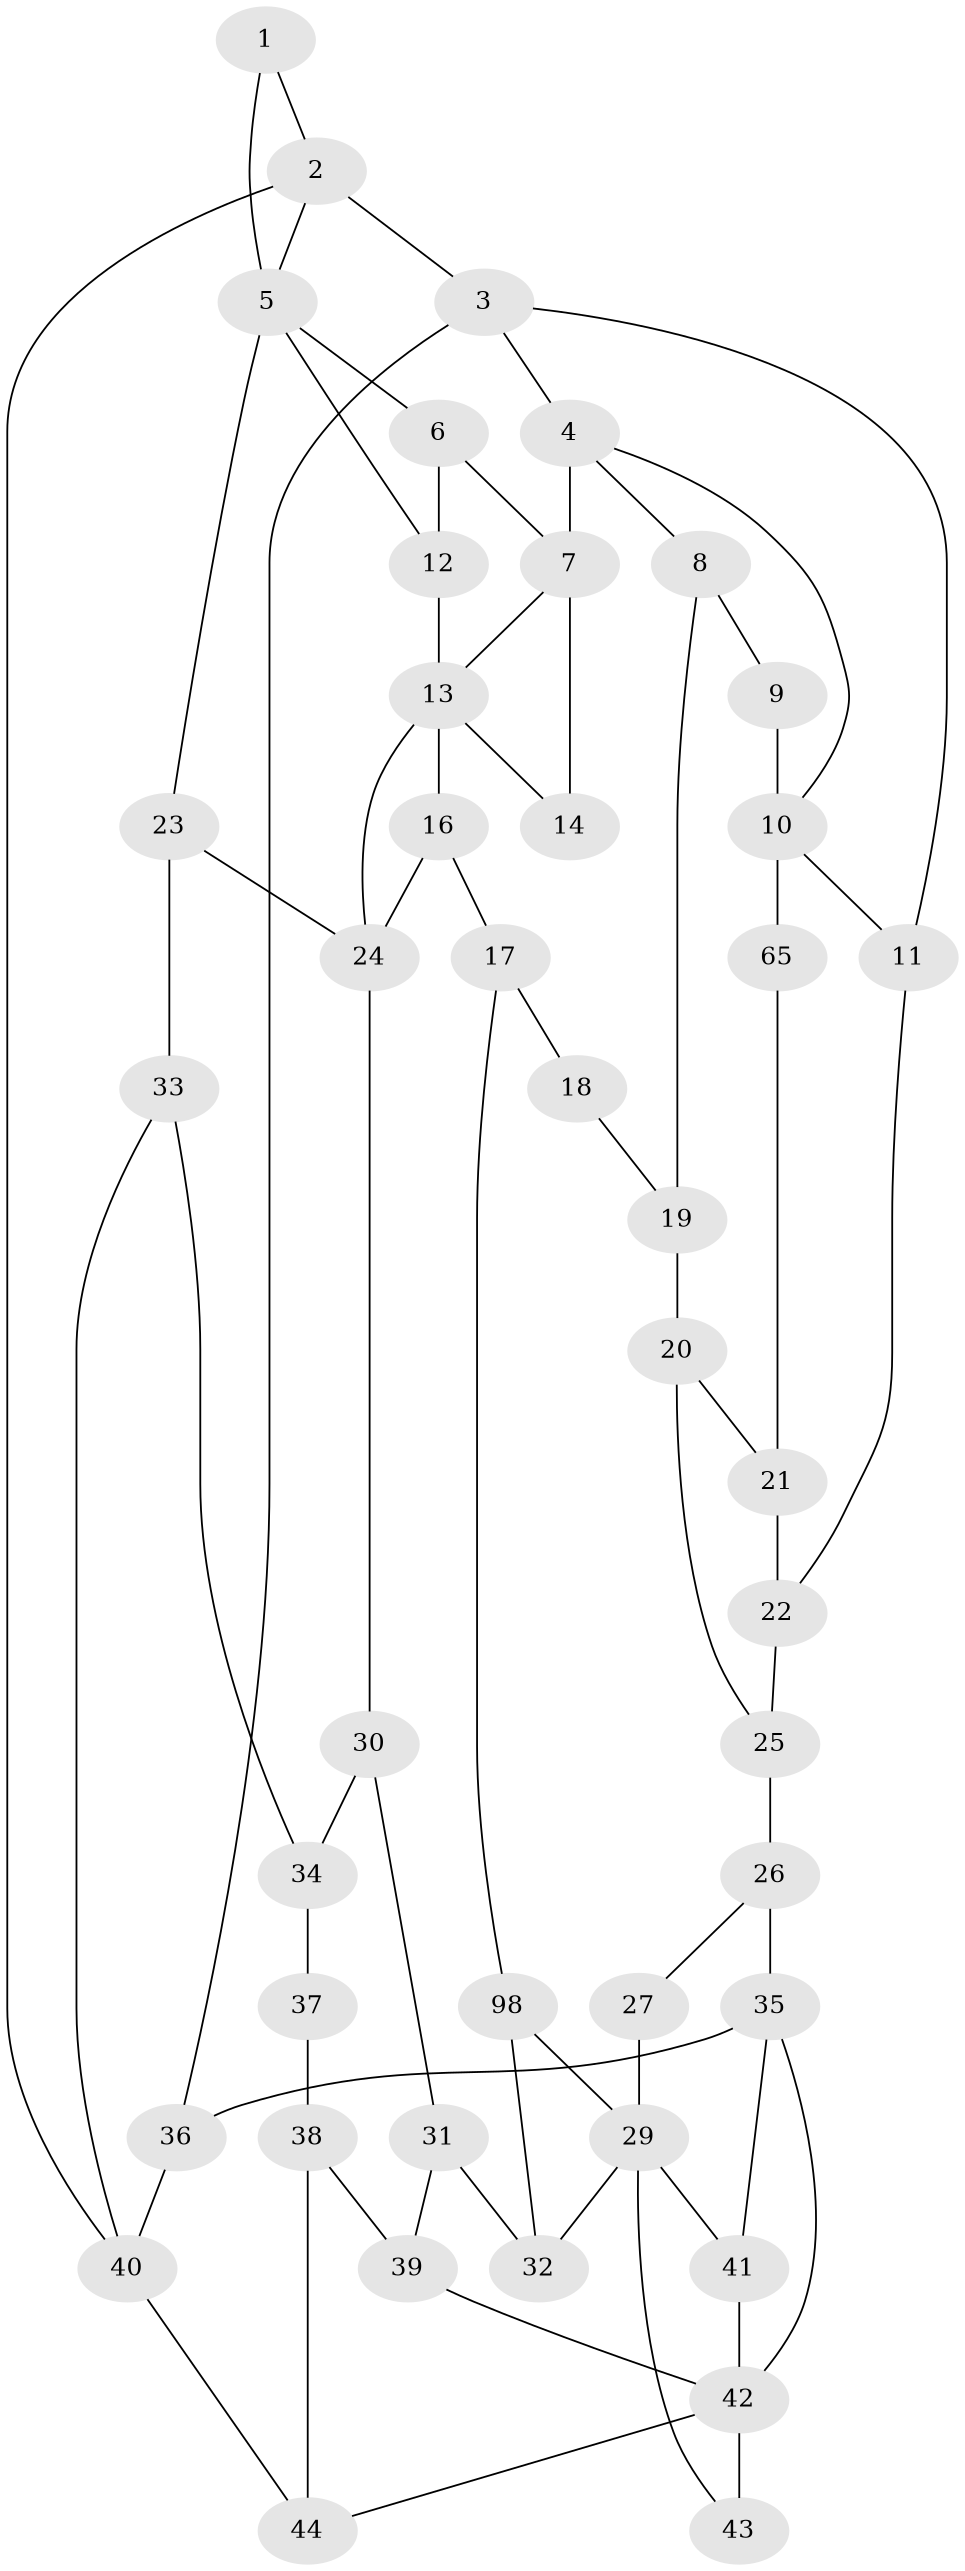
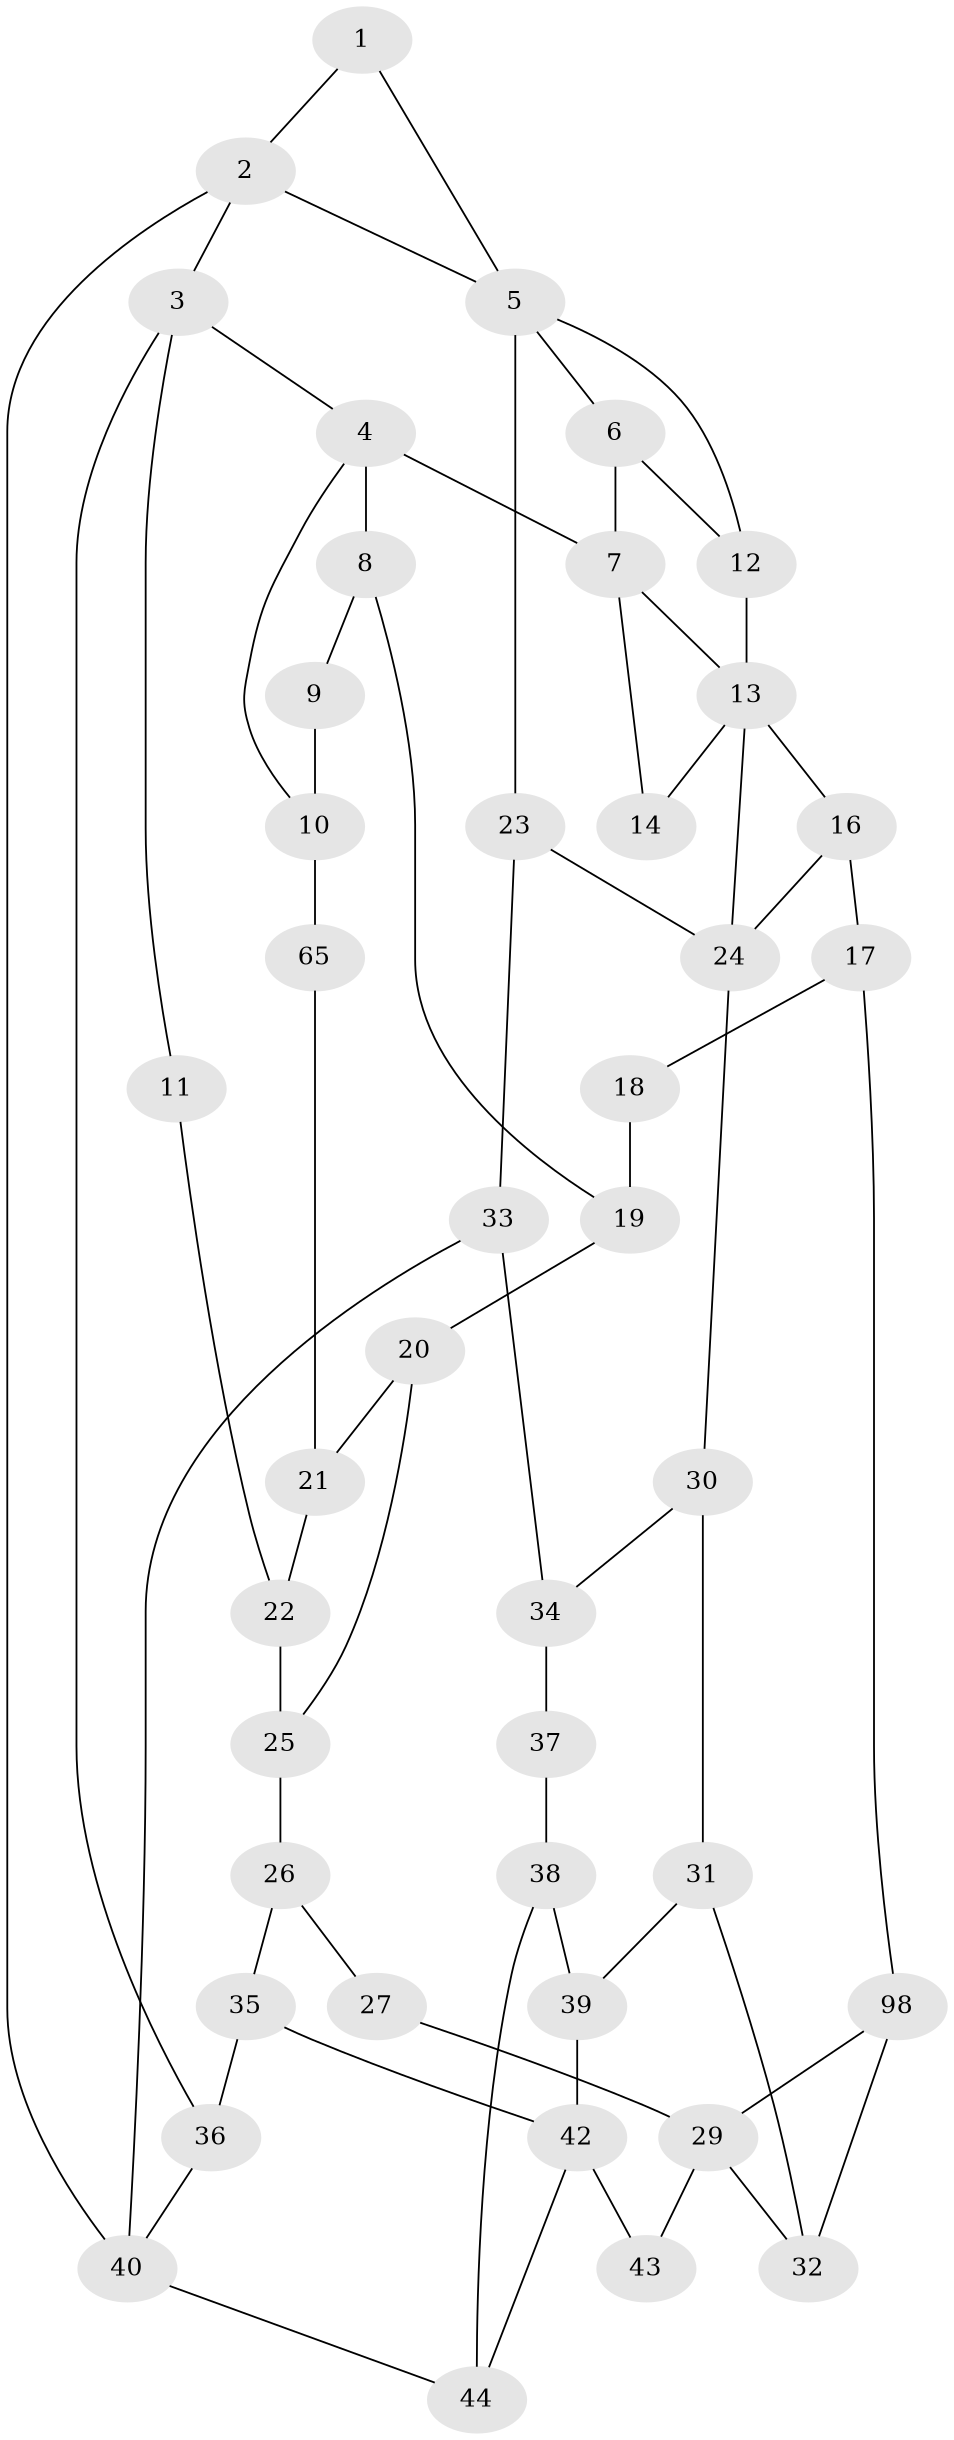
(843, 892) -> none
(739, 2269) -> none
